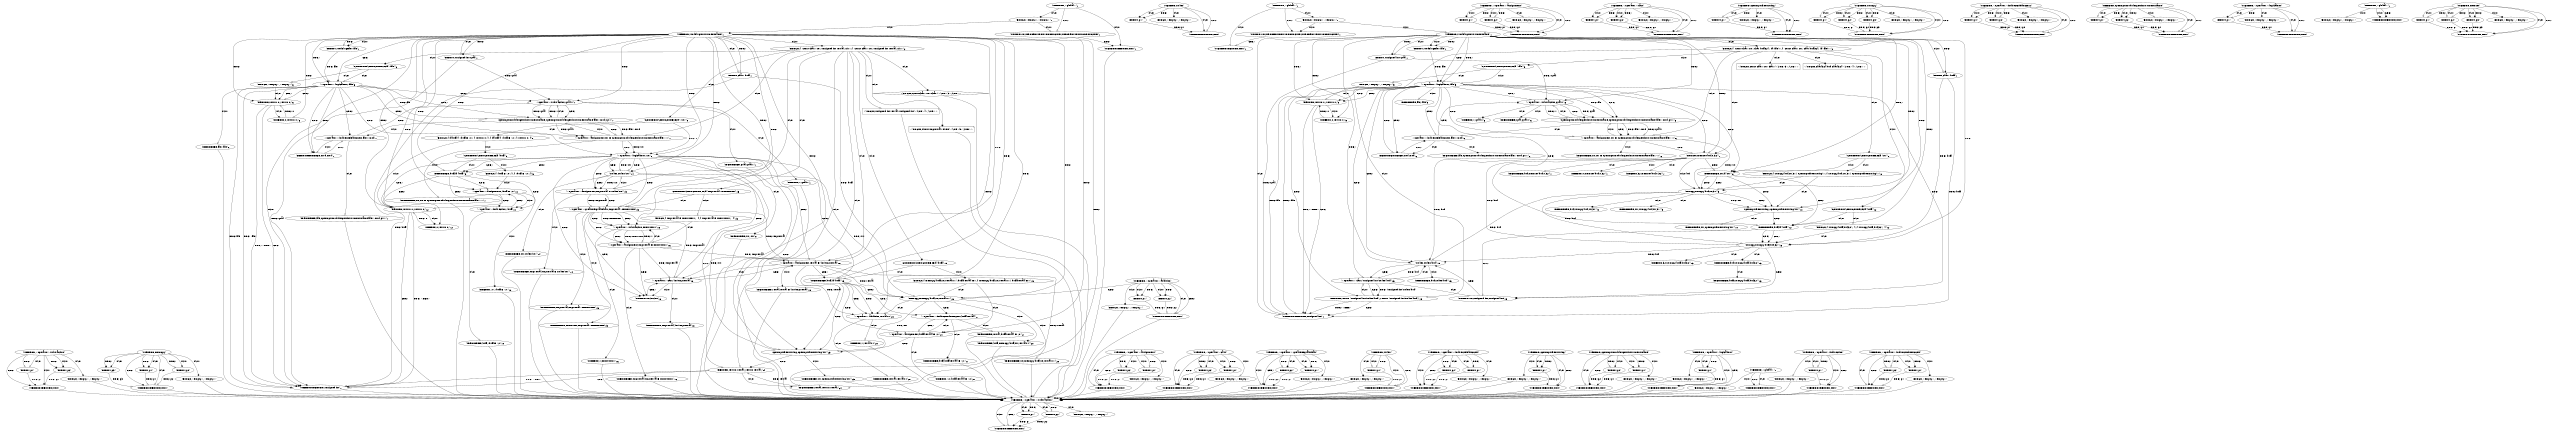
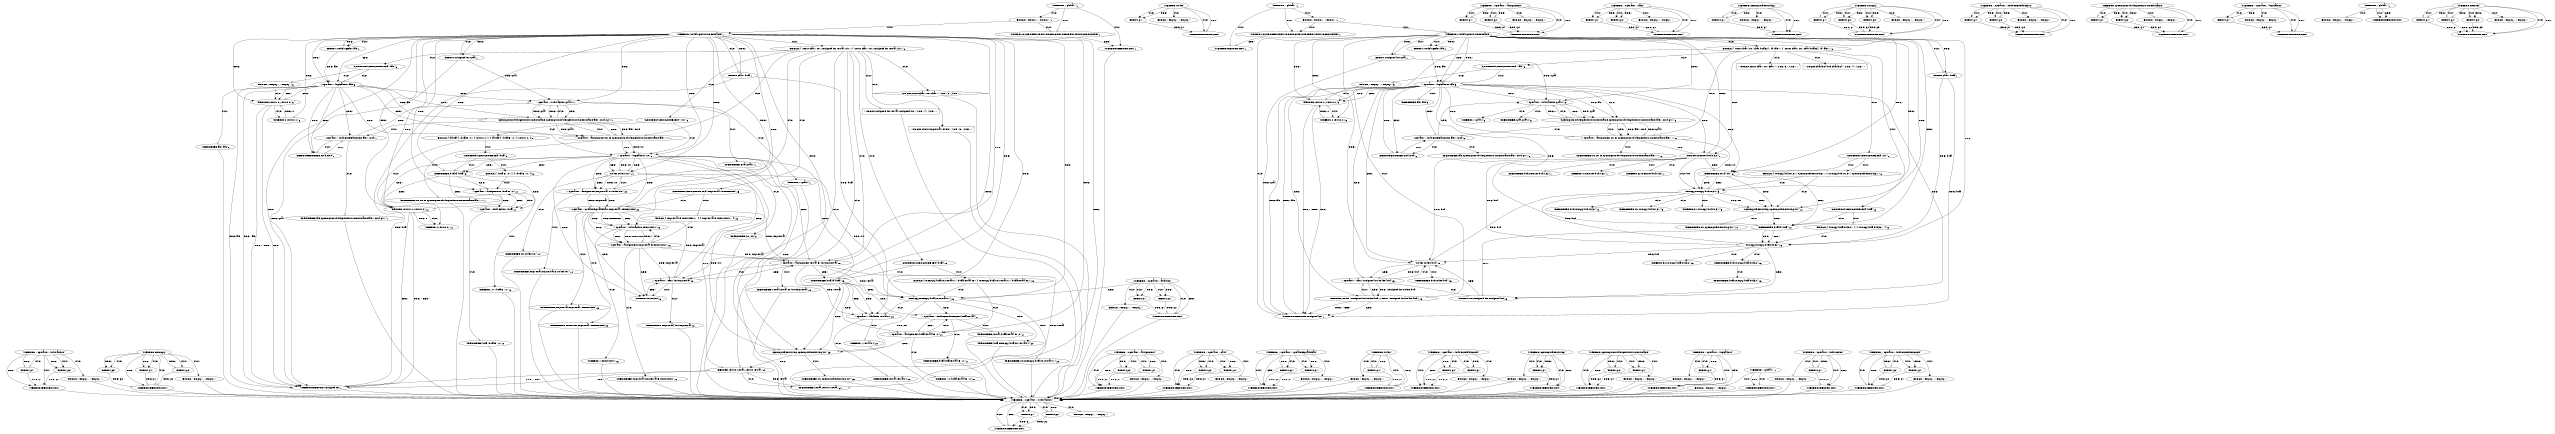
(693, 138) -> (693, 138)
none -> (1702, 209)
